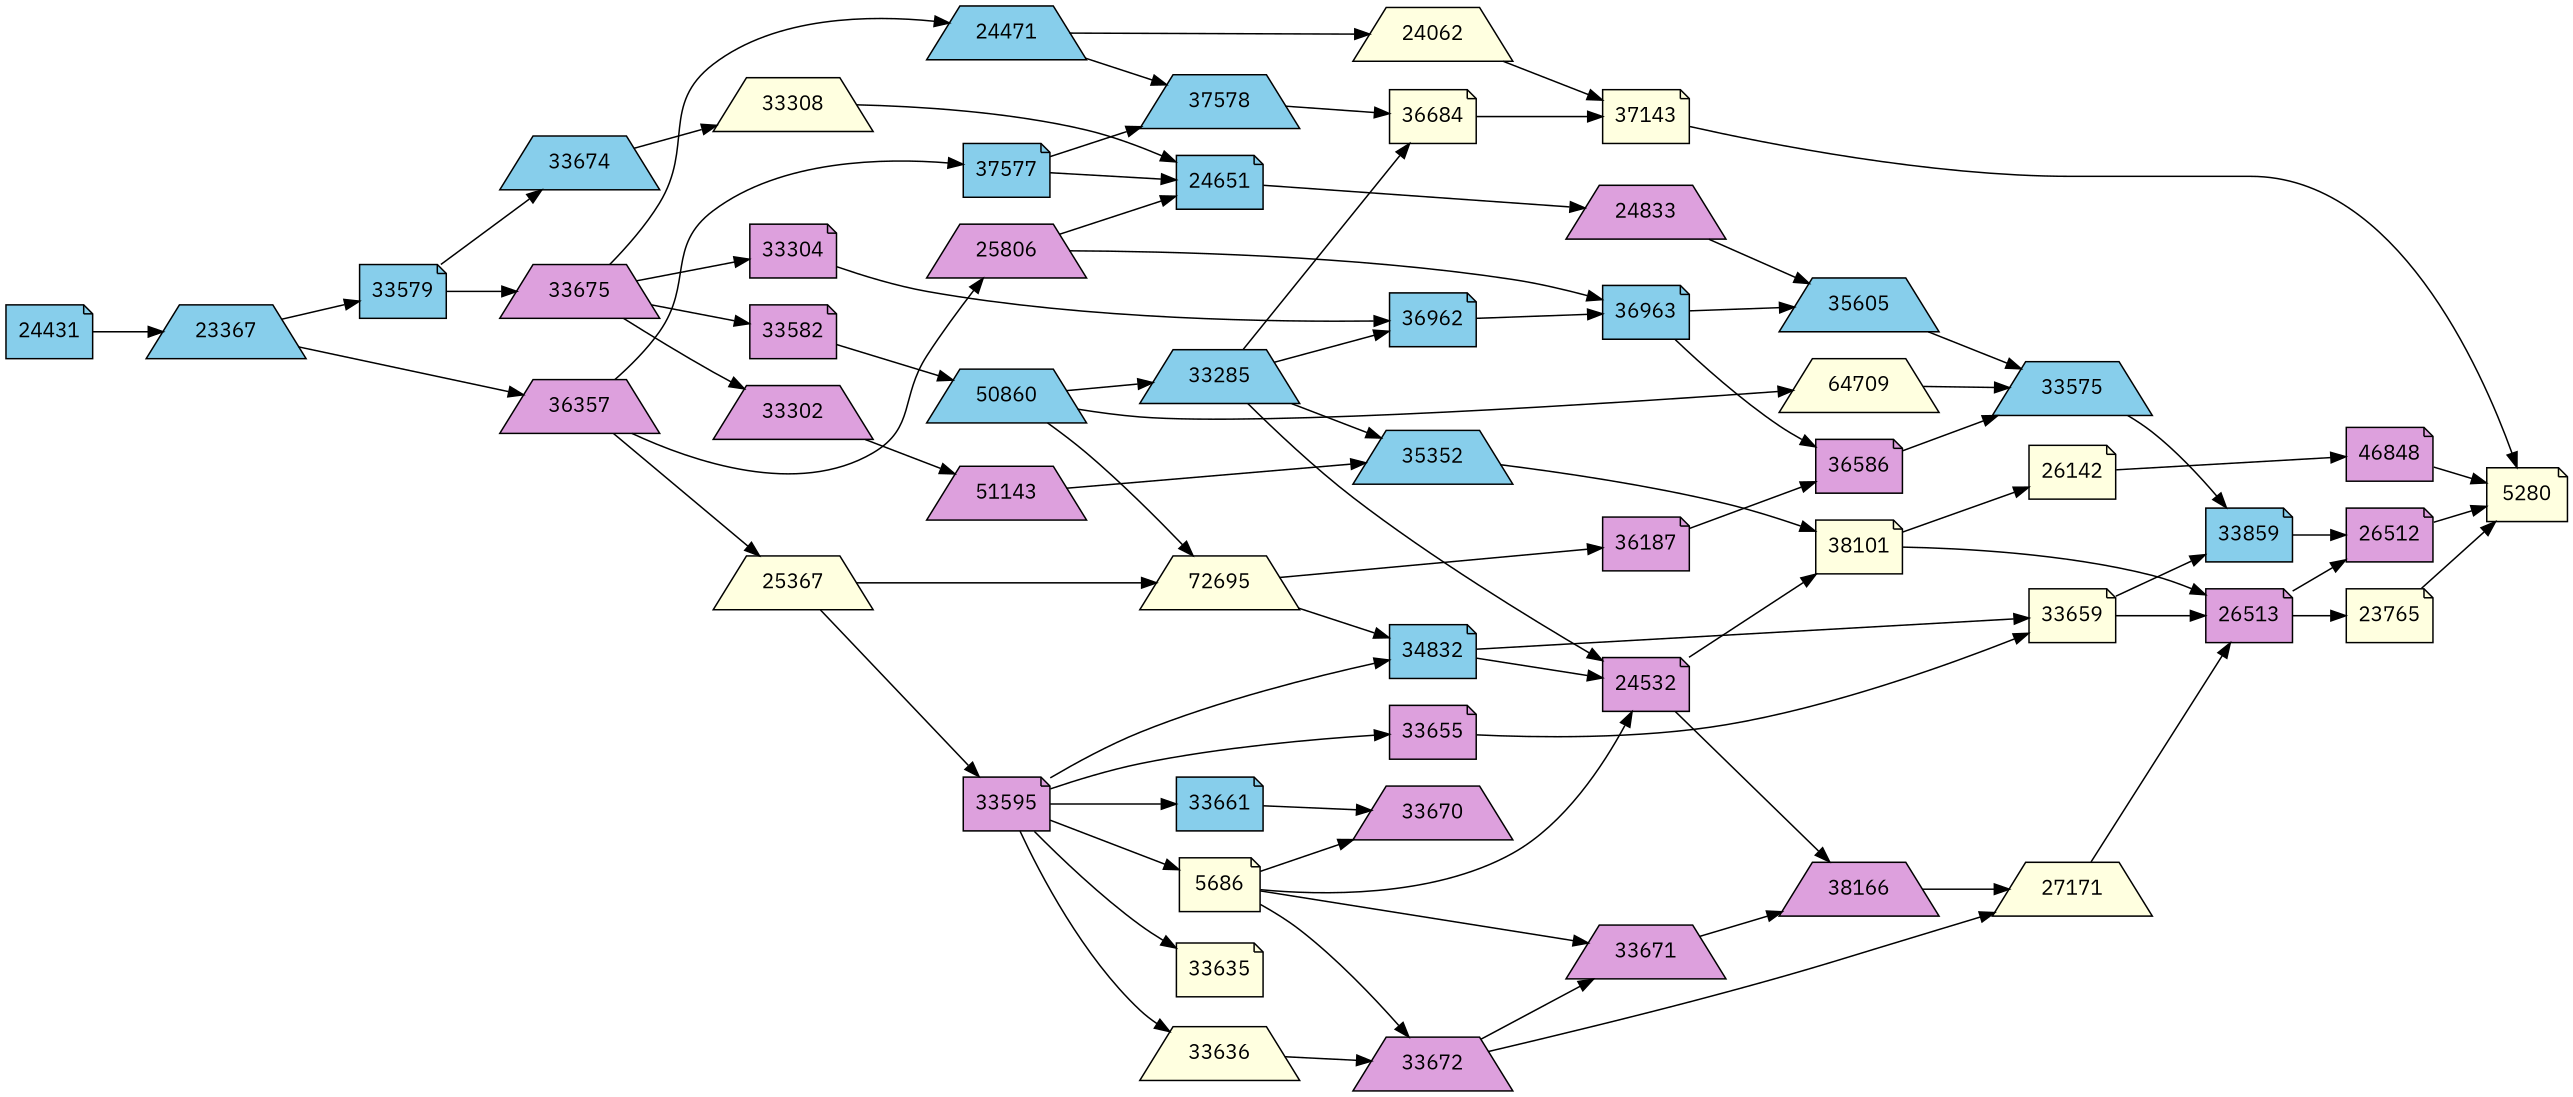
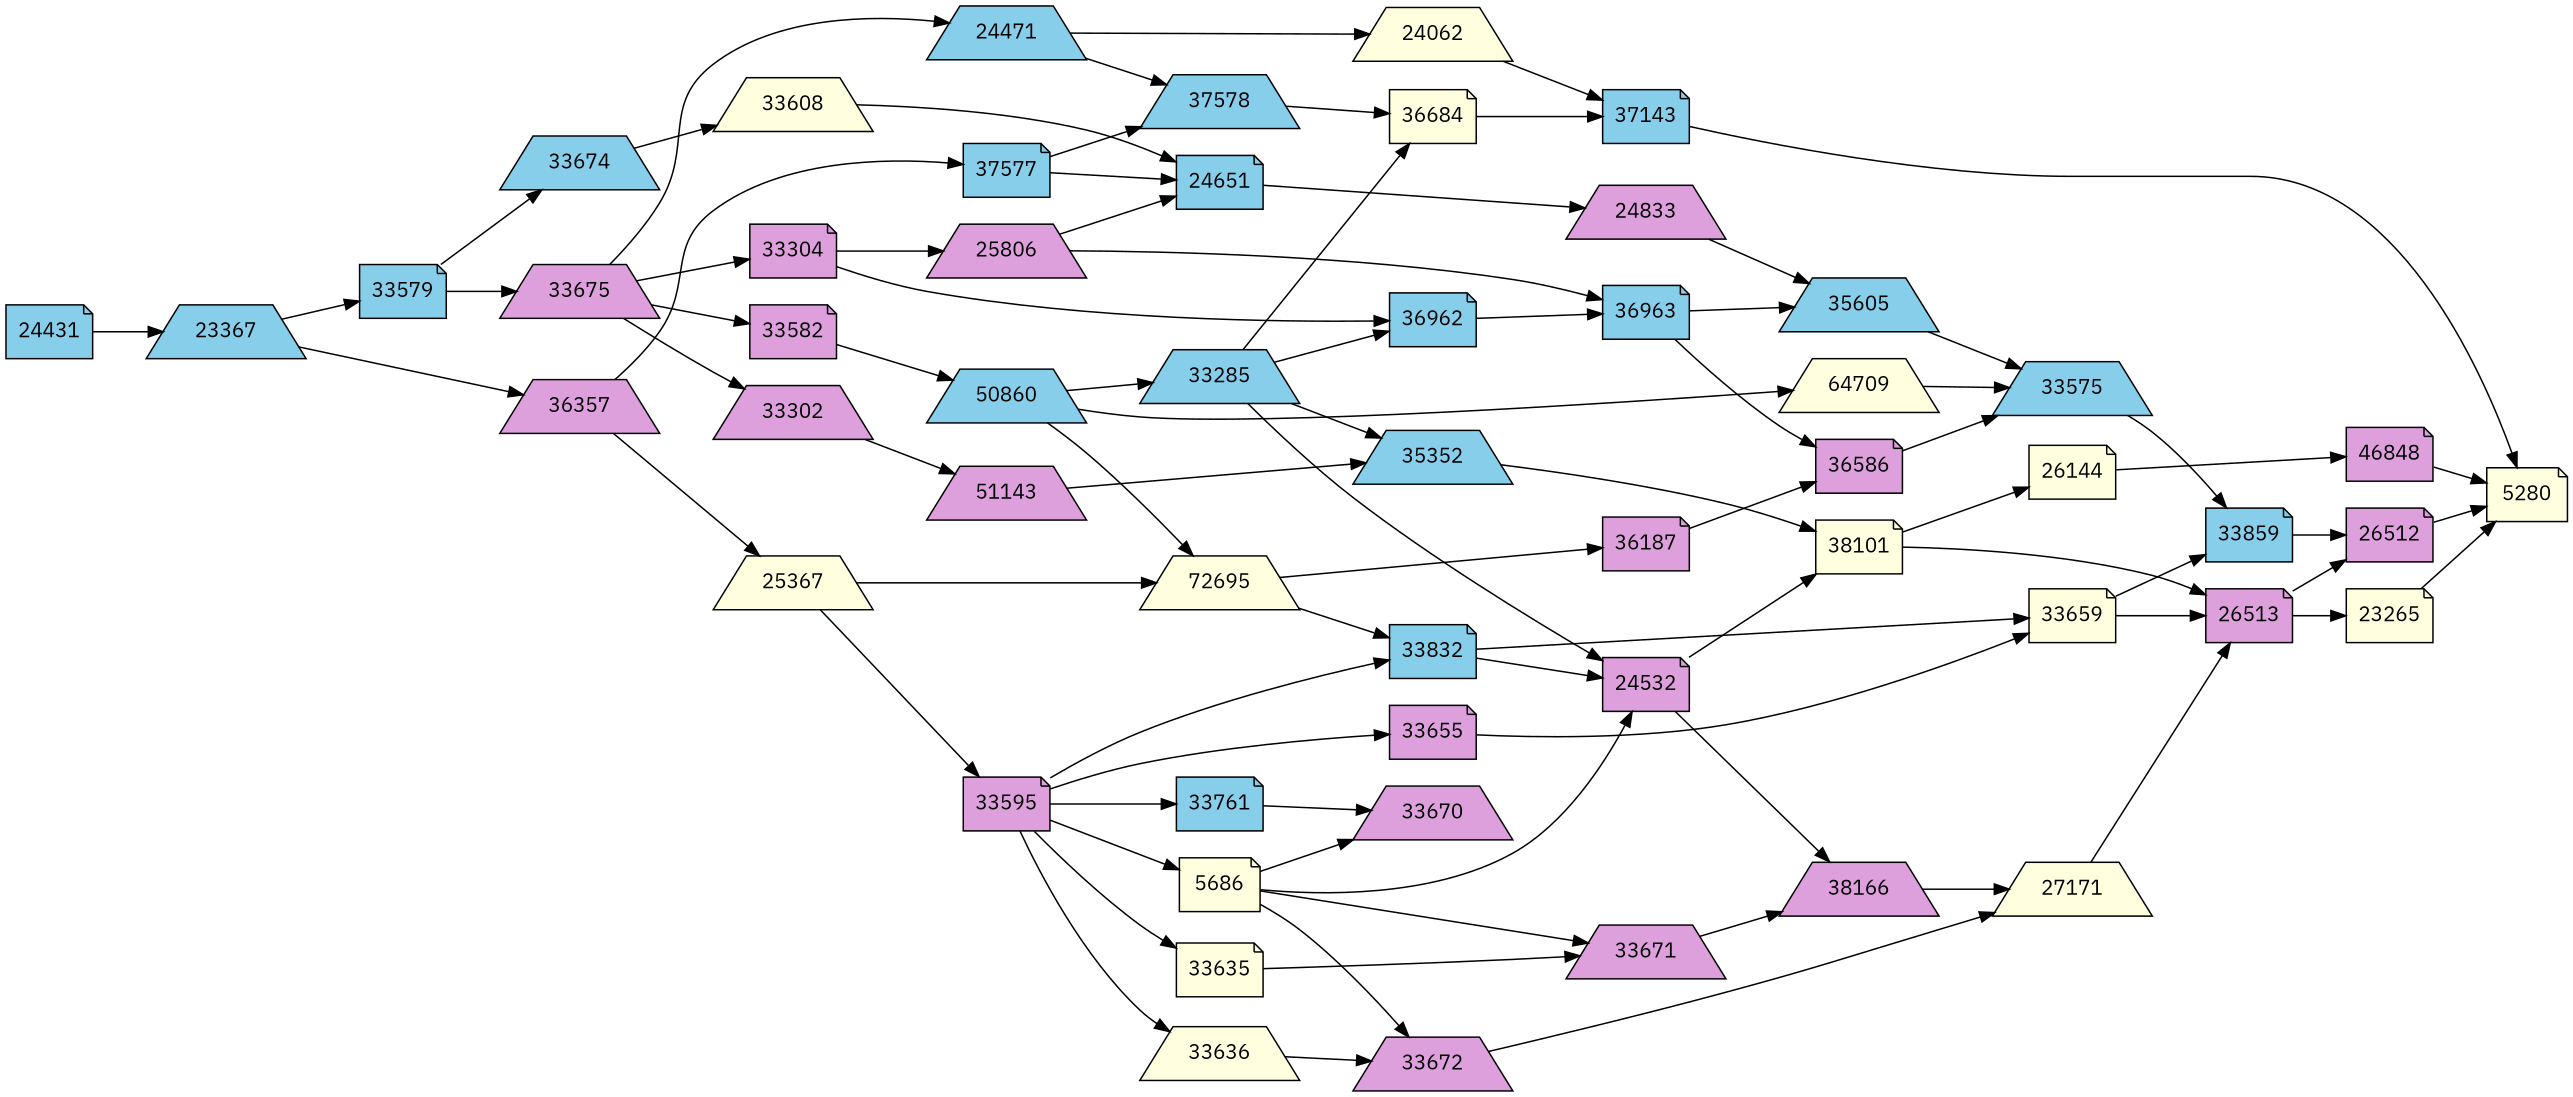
(793, 105) -> (793, 105)
(1646, 117) -> (1646, 117)
(847, 464) -> (882, 251)
(2072, 472) -> (2072, 472)
(2390, 616) -> (2390, 616)
(1433, 652) -> (1433, 652)
(1220, 804) -> (1220, 804)
(1531, 1013) -> (1414, 964)
